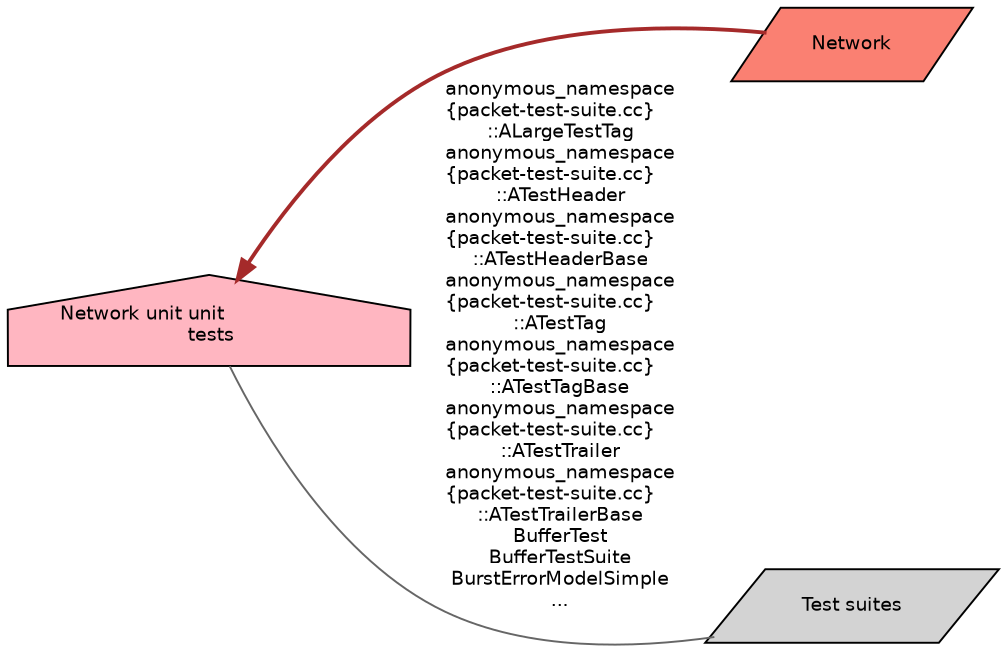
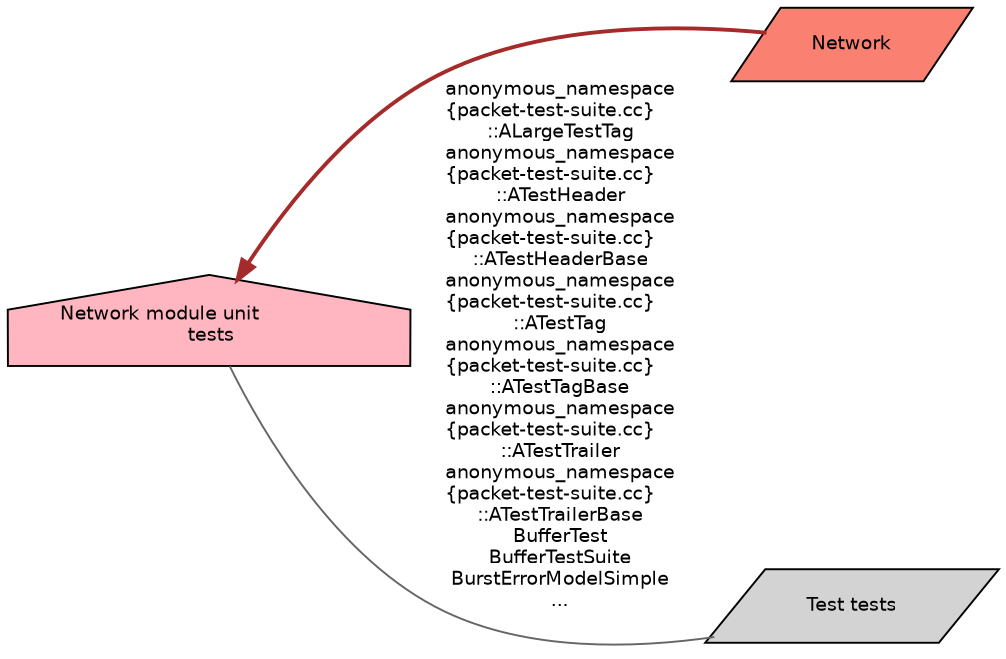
(209, 325) -> (209, 325)
(852, 606) -> (852, 606)
